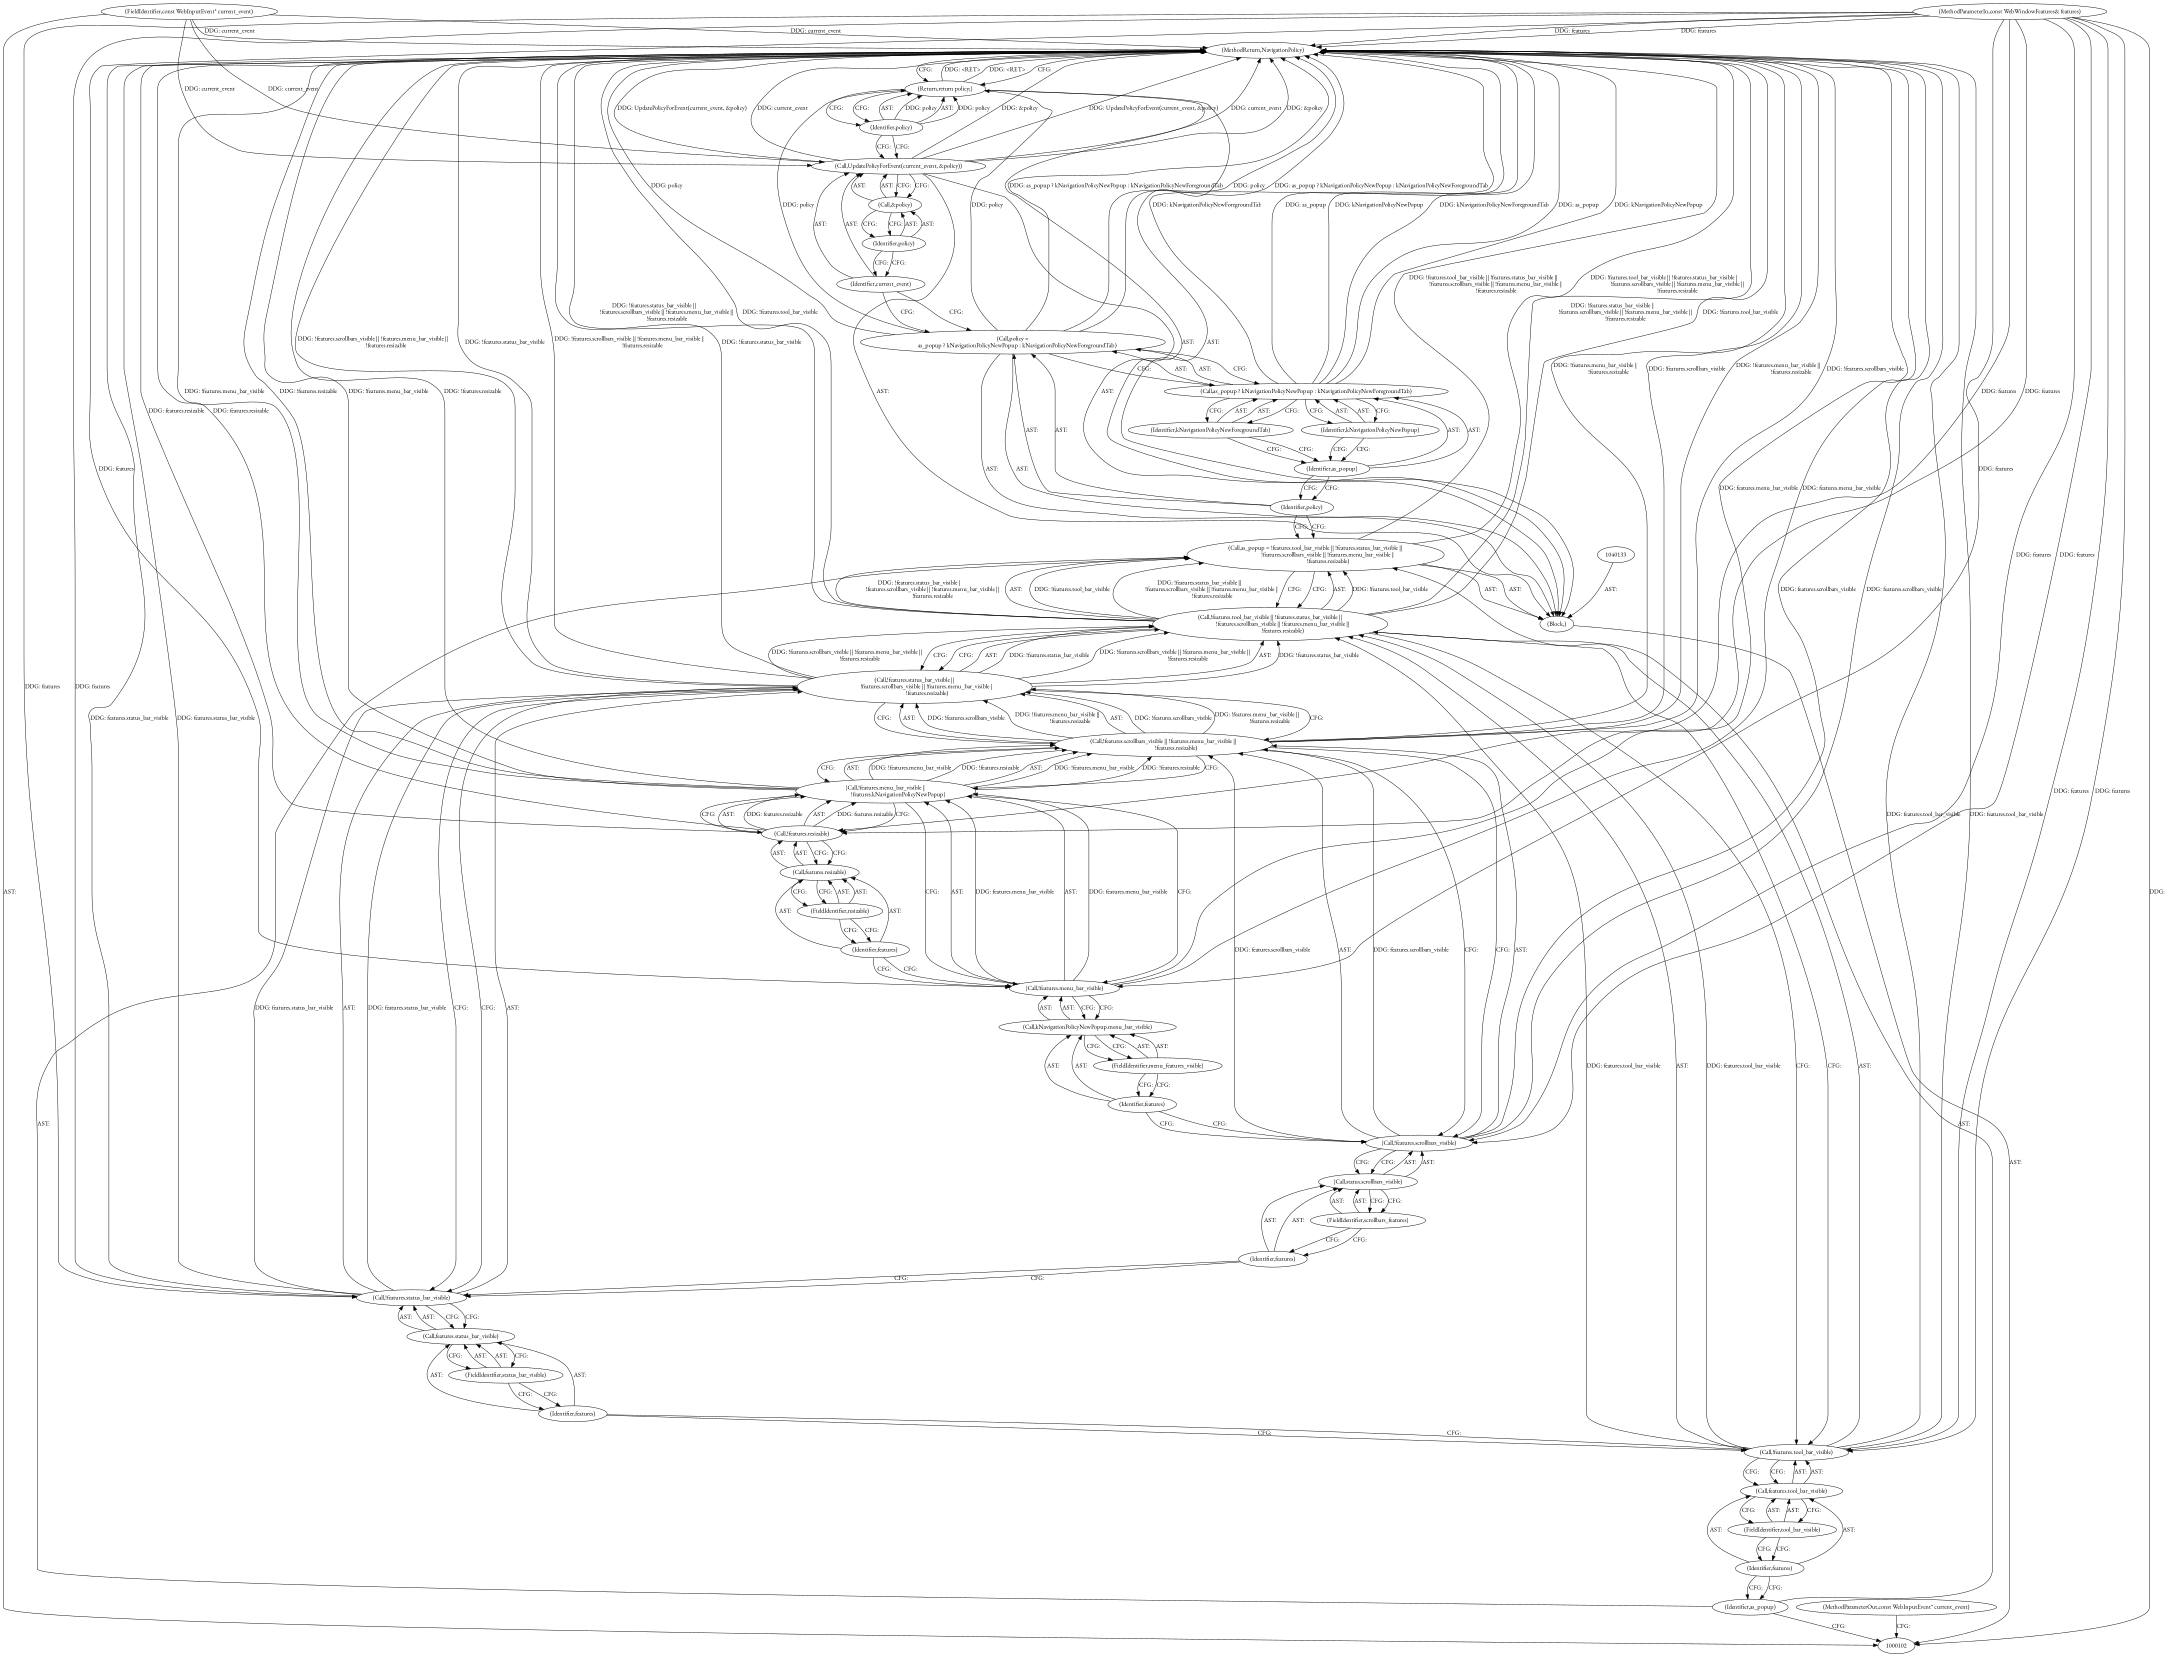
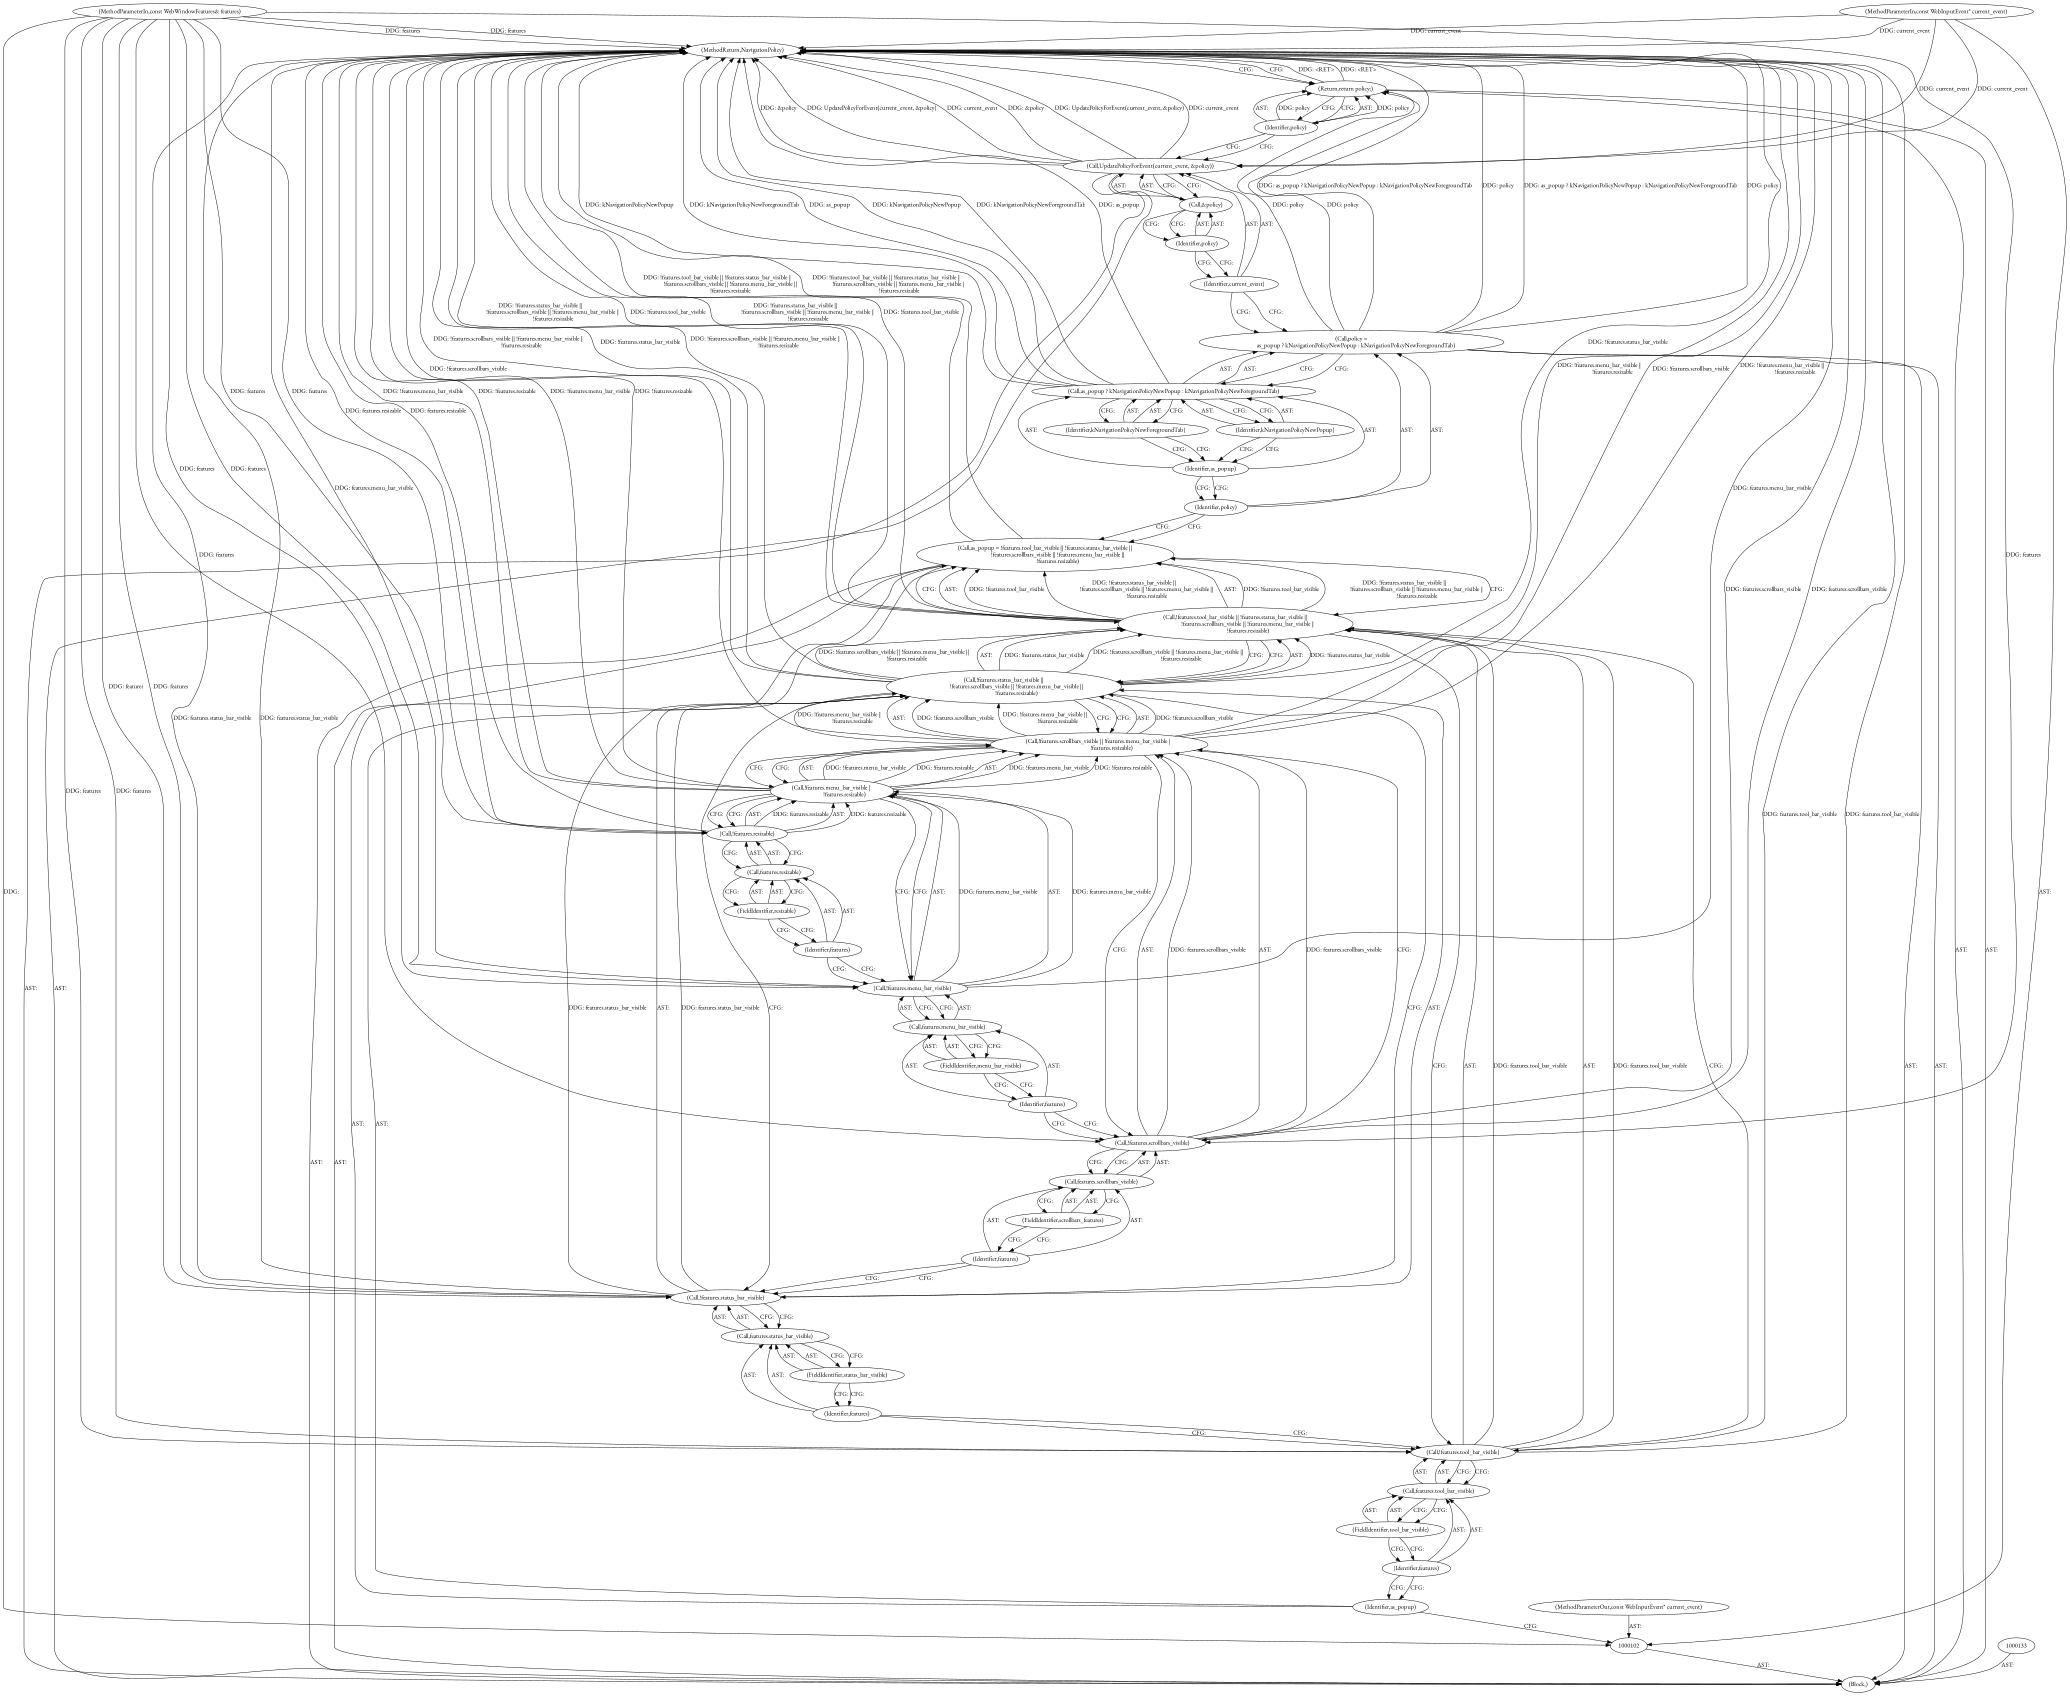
(189, 12) -> (1936, 12)
(1616, 555) -> (2016, 1646)
(886, 791) -> (832, 791)
(1088, 1027) -> (948, 1027)
(1158, 1066) -> (981, 1066)
(1927, 1088) -> (1742, 1665)
(1368, 1182) -> (1101, 1182)
(1904, 1626) -> (1636, 1626)
